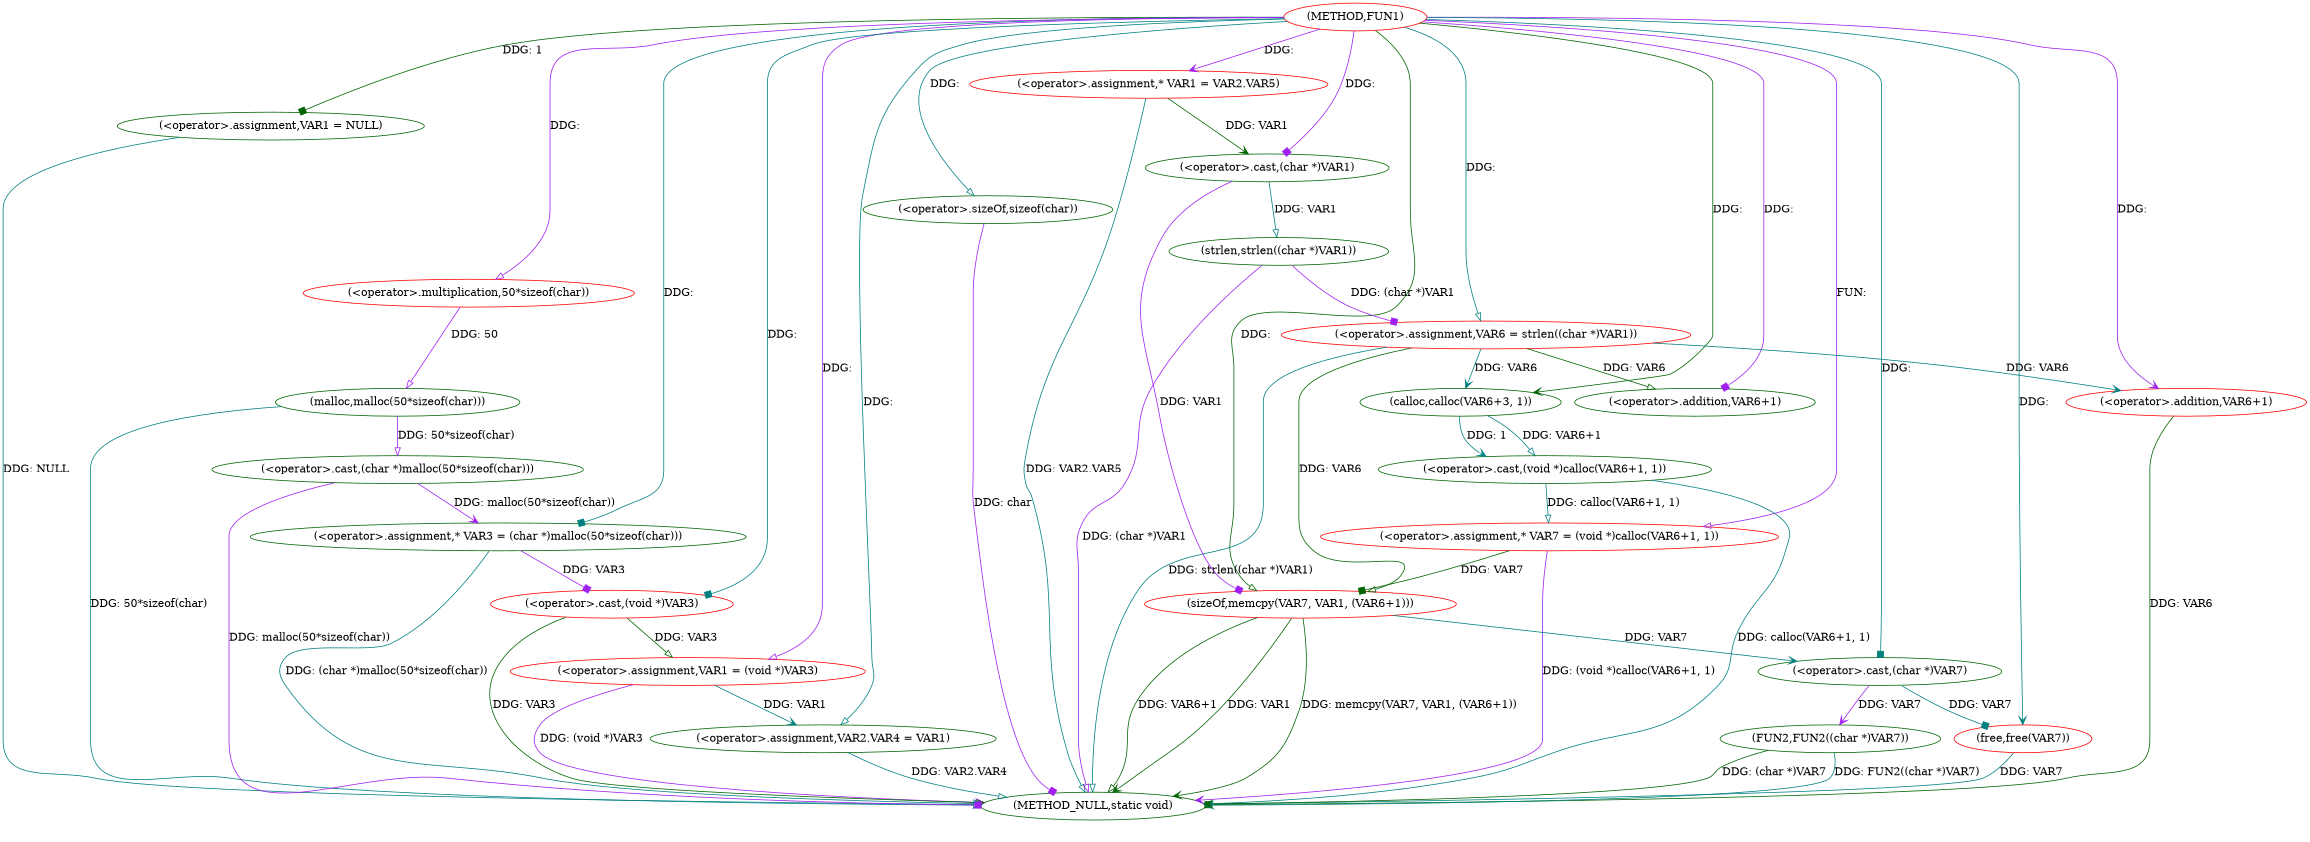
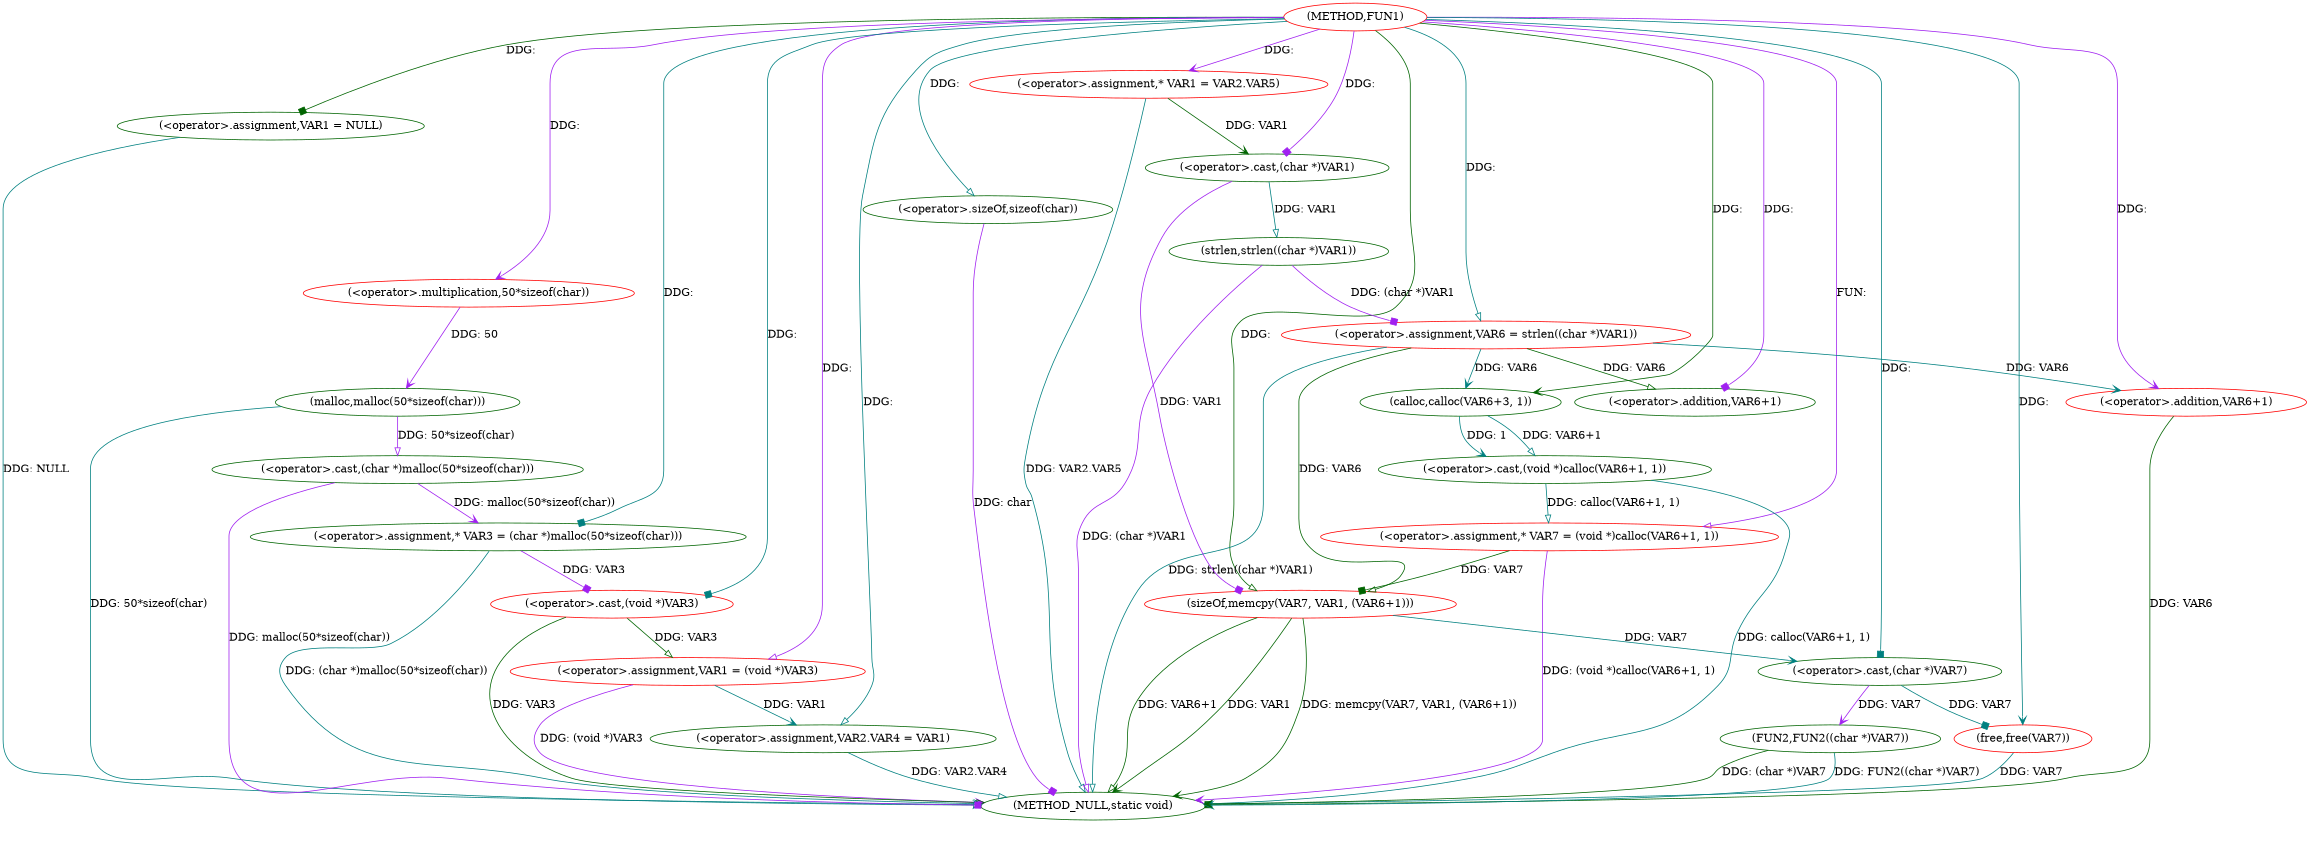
(801, 29) -> (801, 29)
(523, 51) -> (523, 51)
(435, 344) -> (435, 344)
